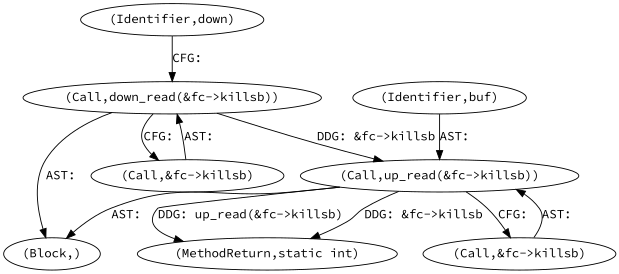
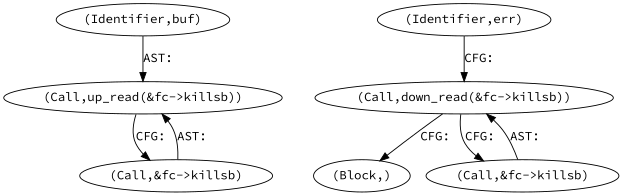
(172, 20) -> (464, 20)
(295, 137) -> none
(65, 176) -> (439, 137)
(202, 192) -> none
(267, 254) -> none
